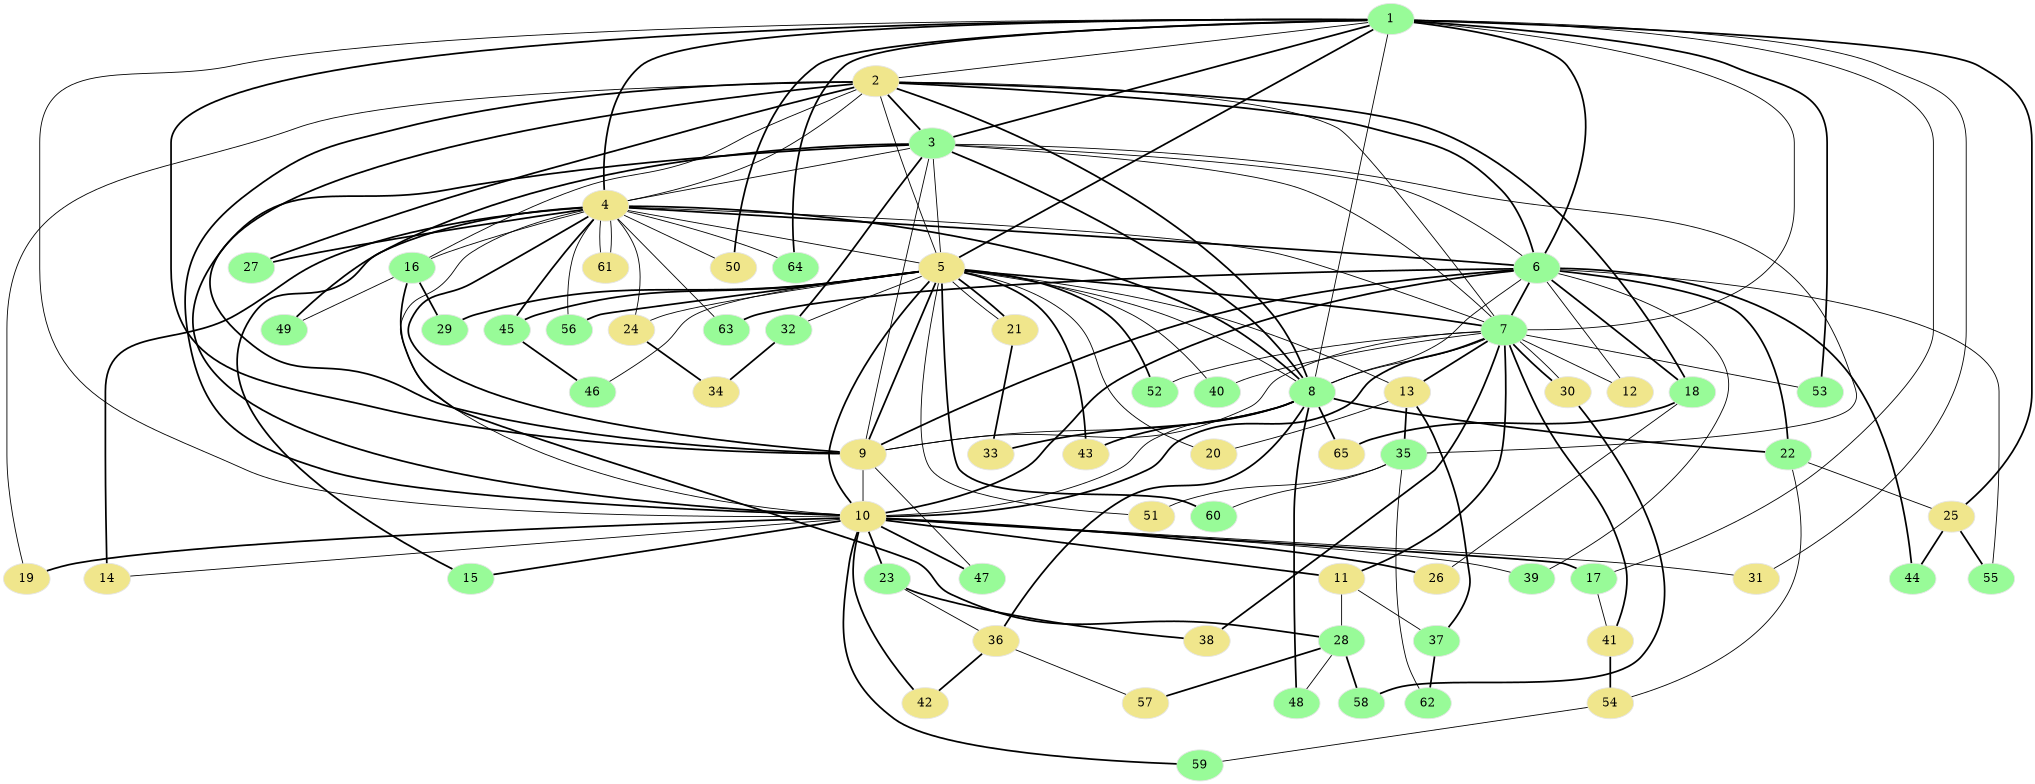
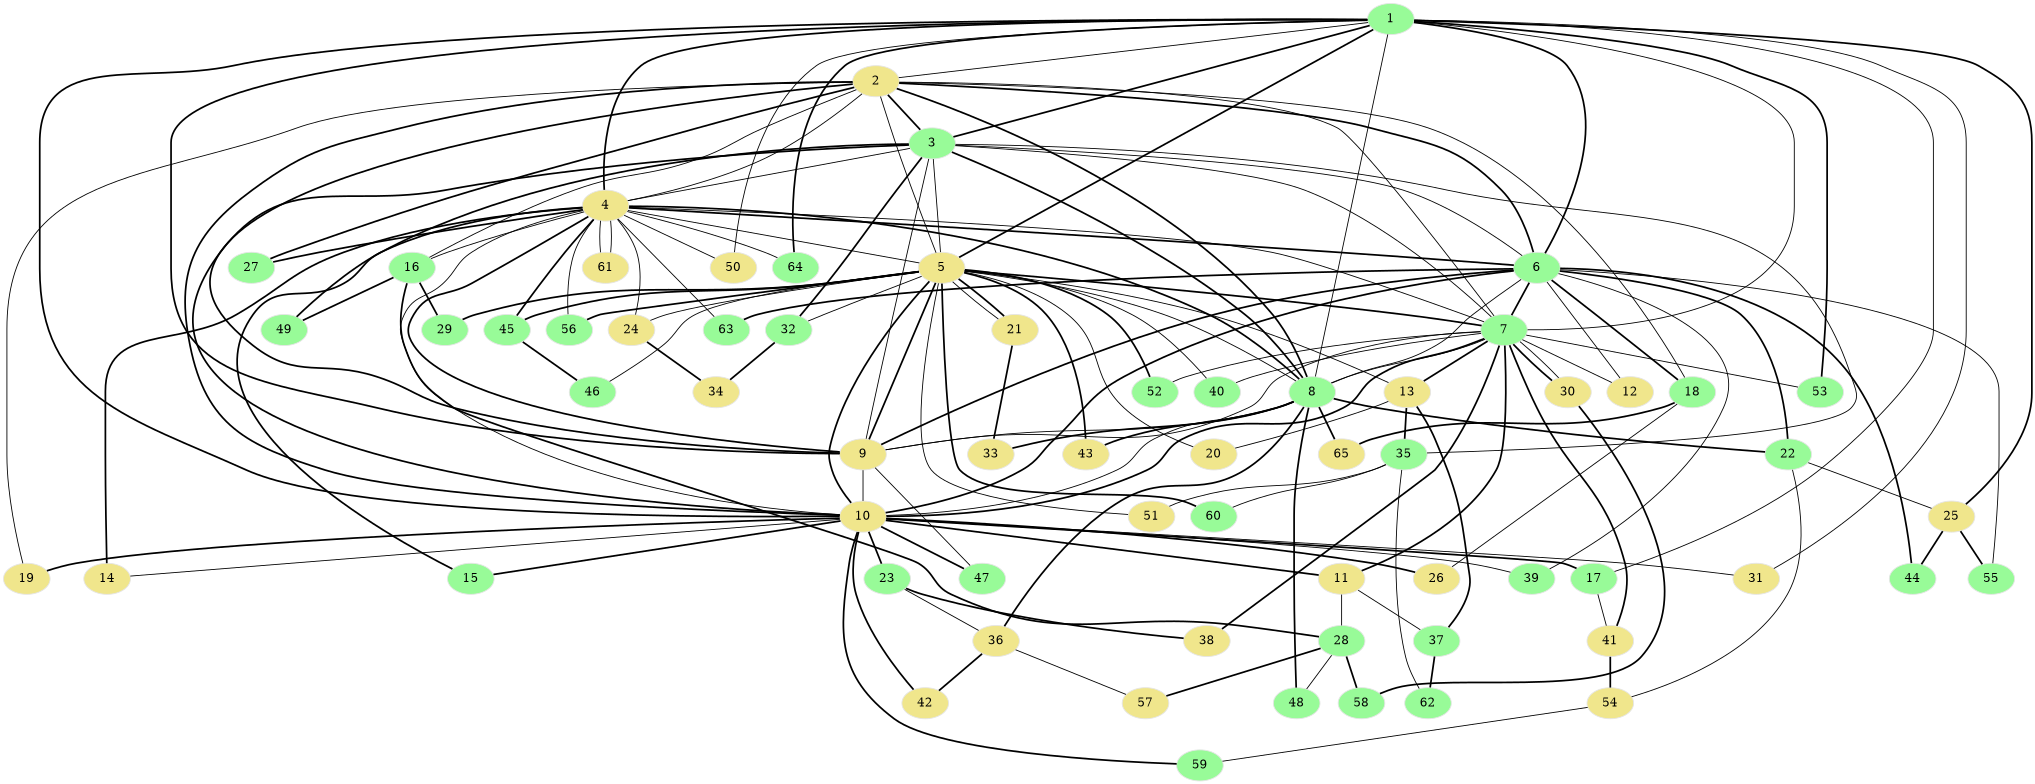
(853, 54) -> (853, 54)
(167, 73) -> (167, 73)
(1346, 111) -> (1346, 111)
(348, 299) -> (348, 299)
